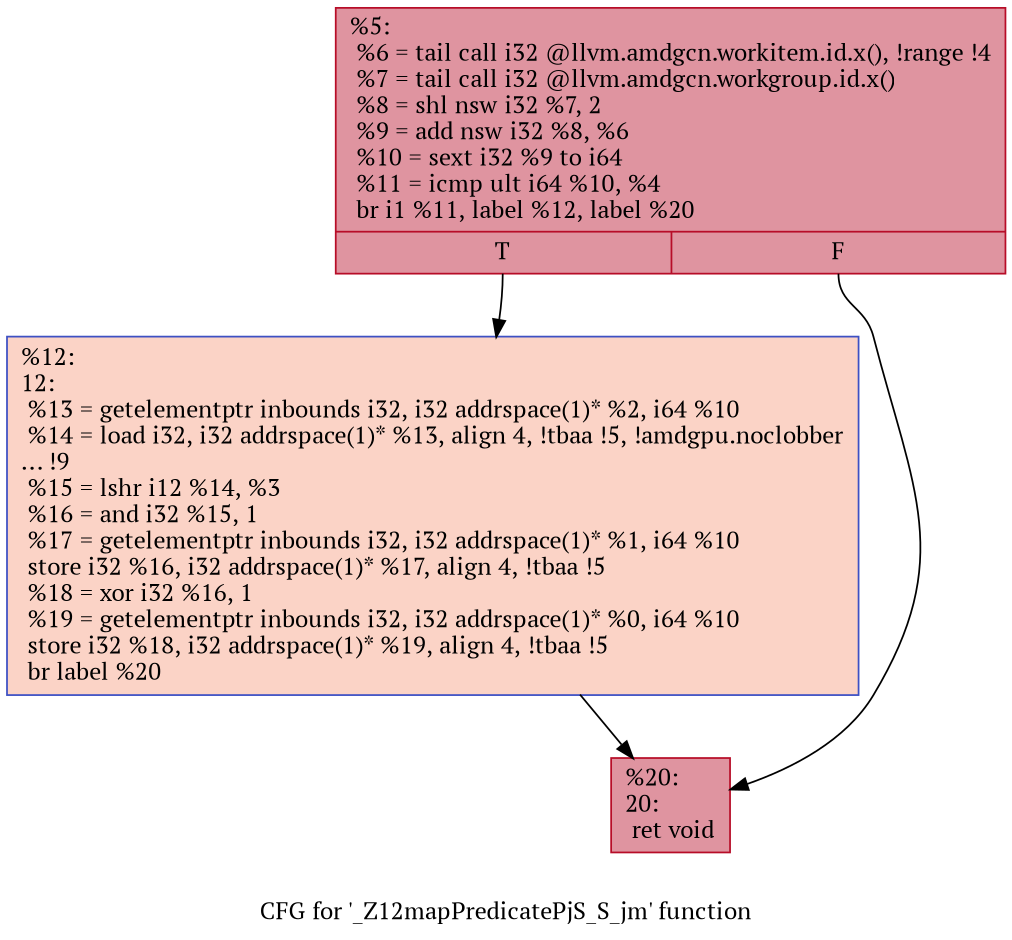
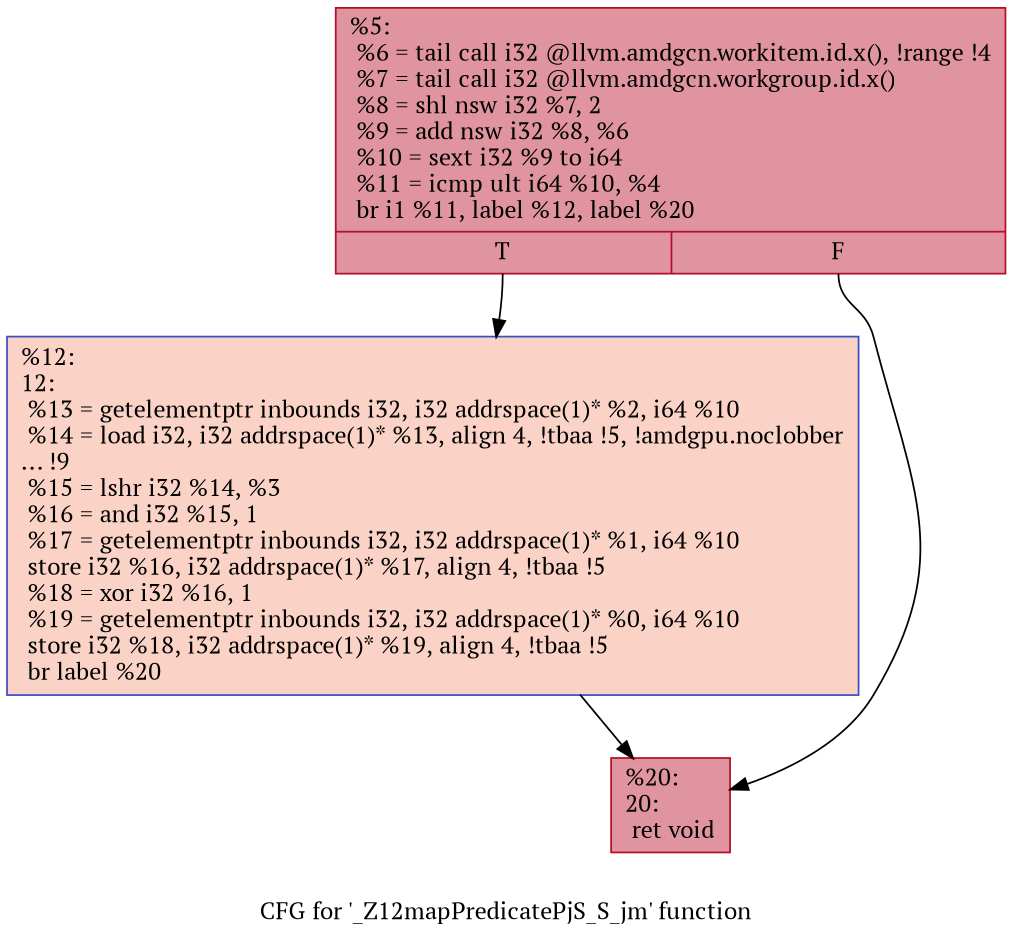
(151, 489) -> (151, 489)
